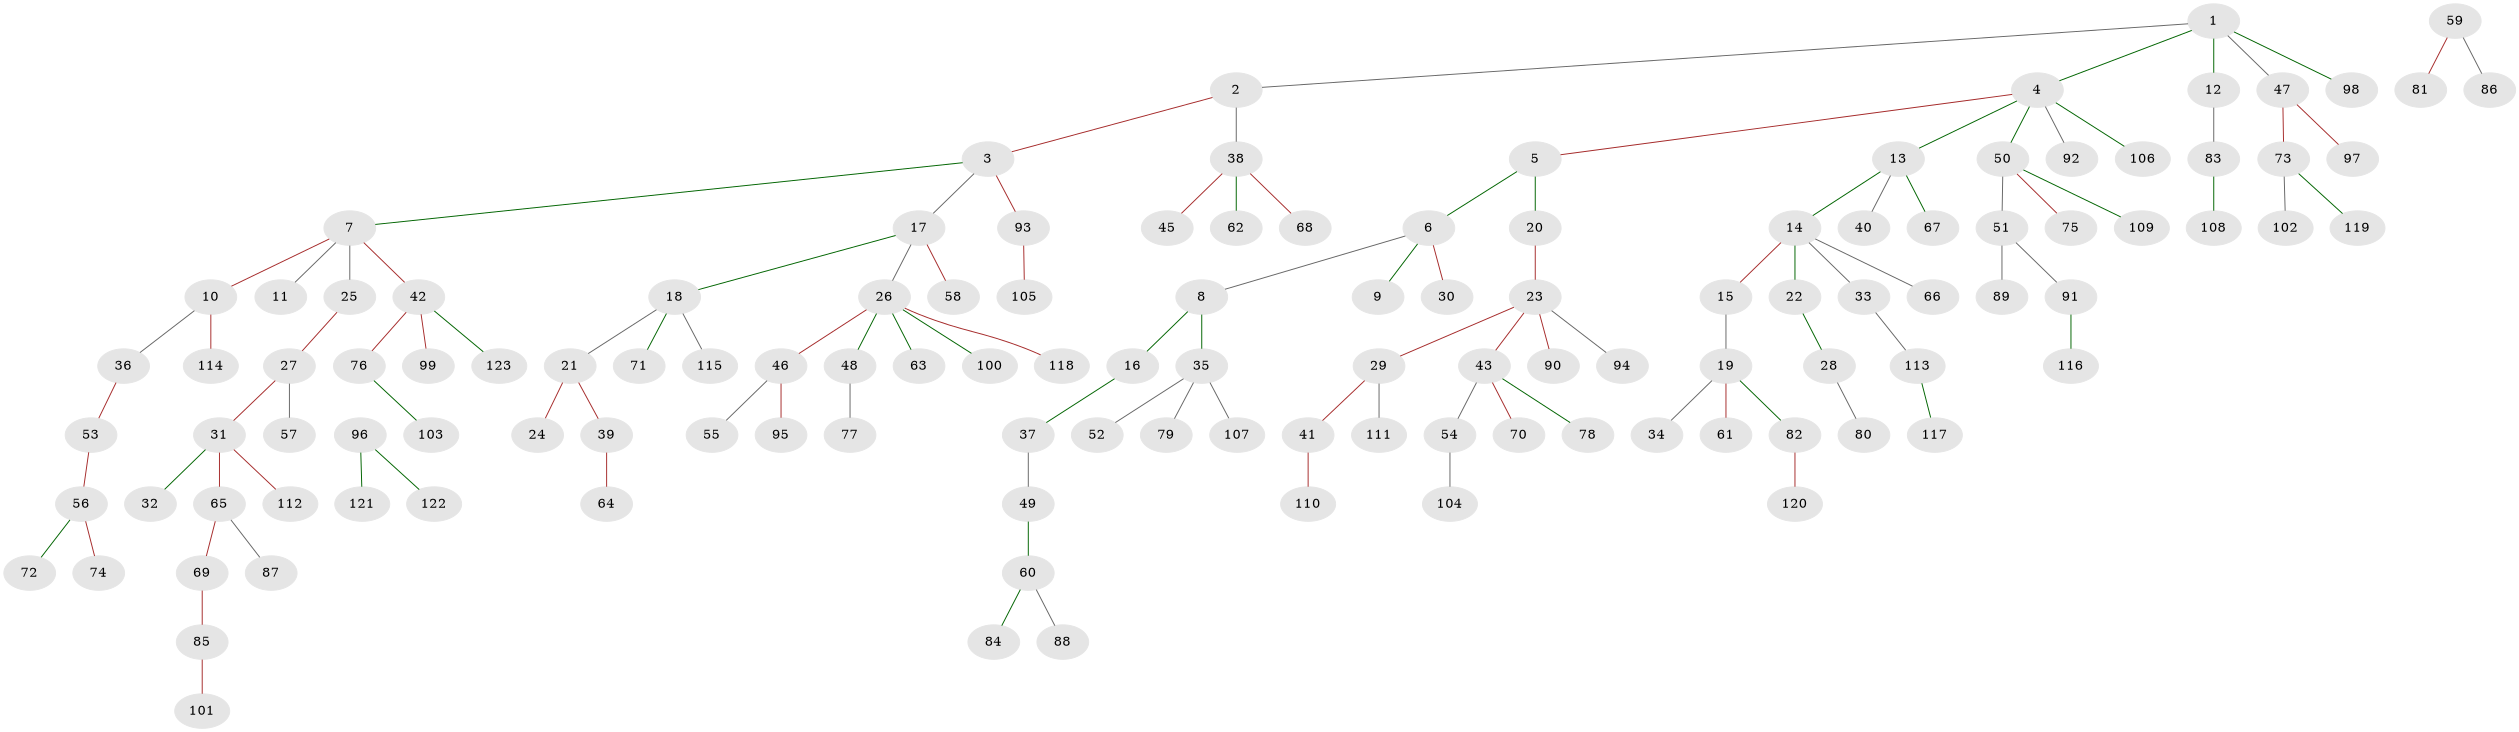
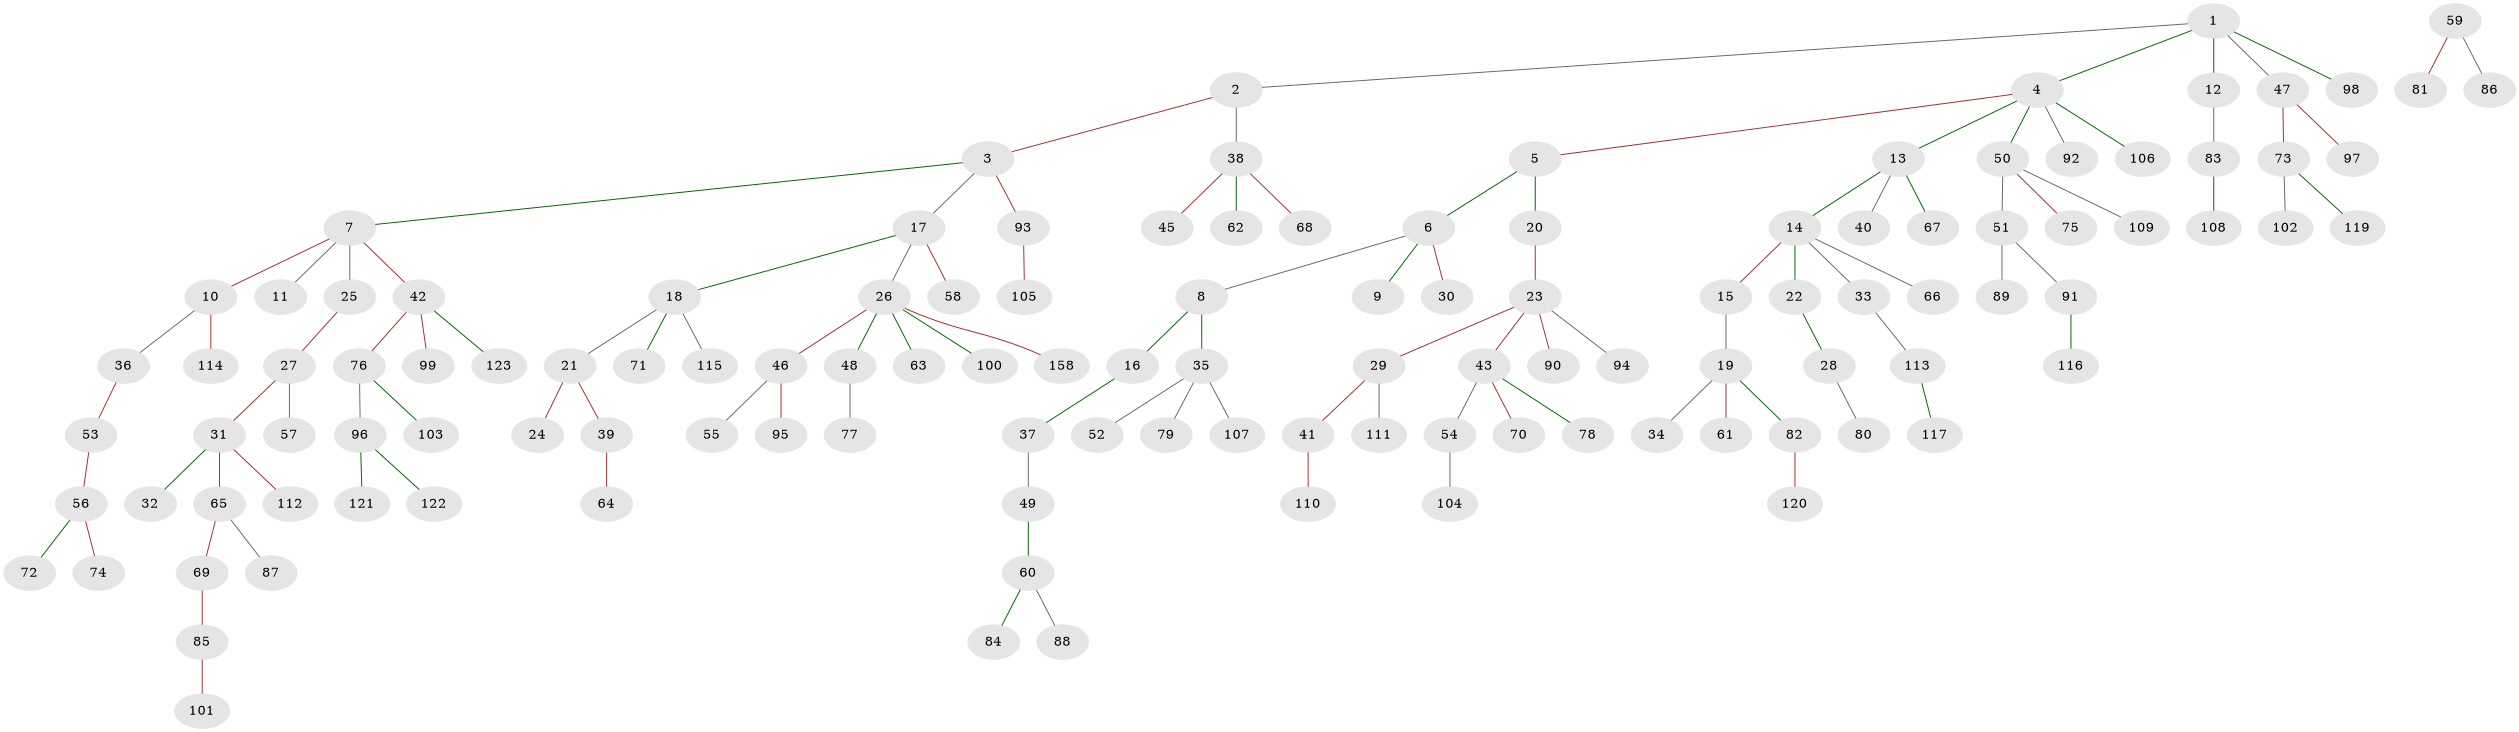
(2072, 193) -> (2072, 193)
(1062, 366) -> (1062, 366)
none -> (360, 401)
